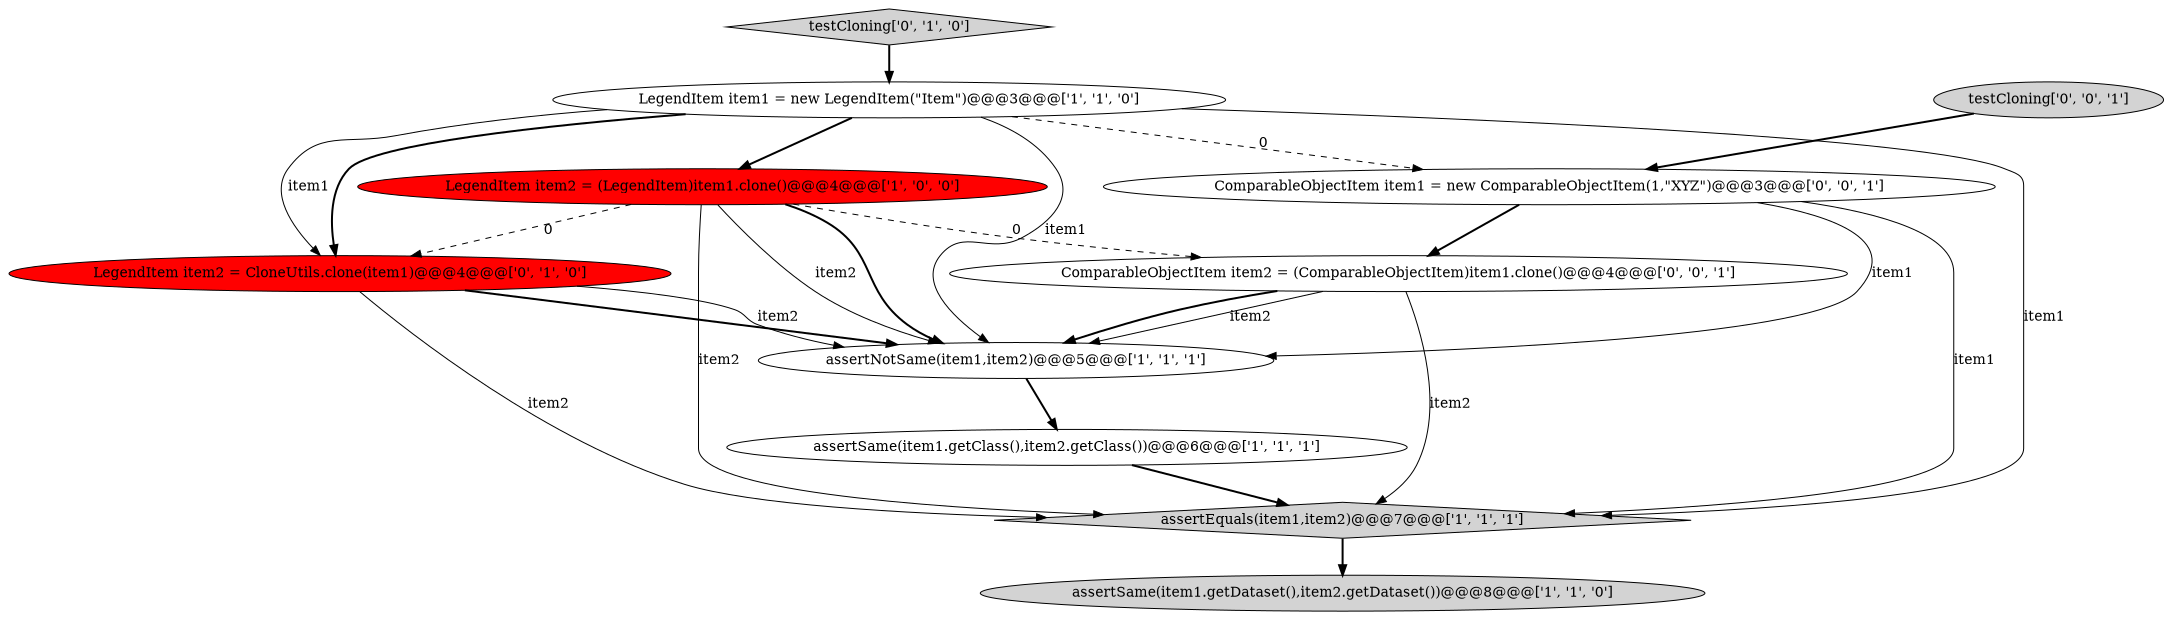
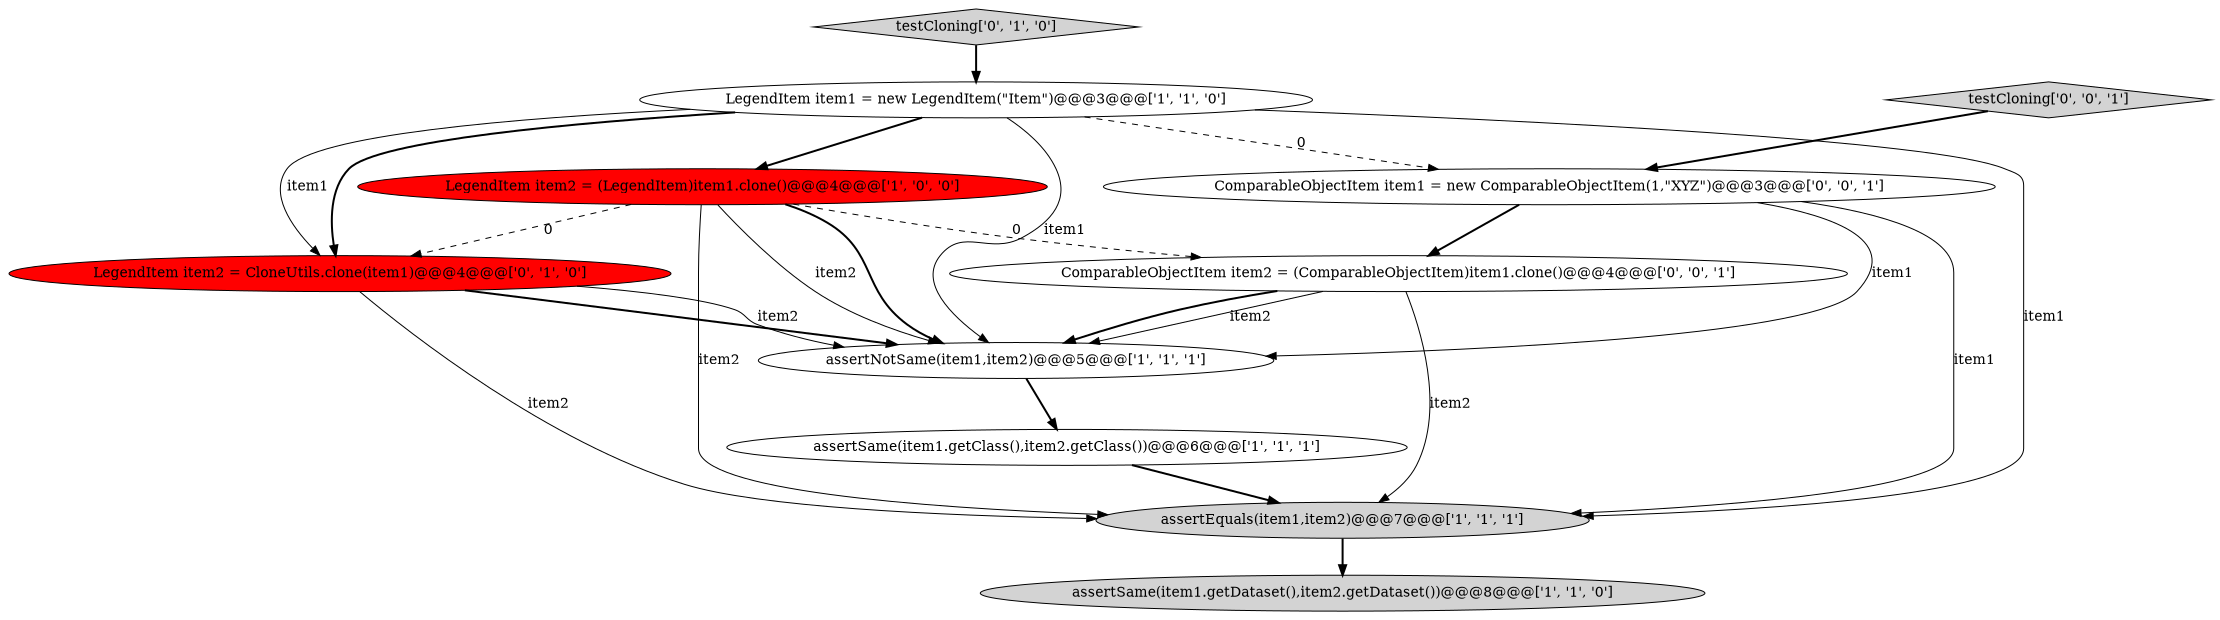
(2049, 100) -> (2049, 100)
(1343, 520) -> (1343, 520)
